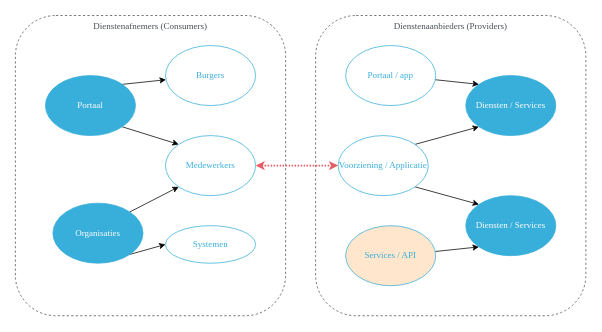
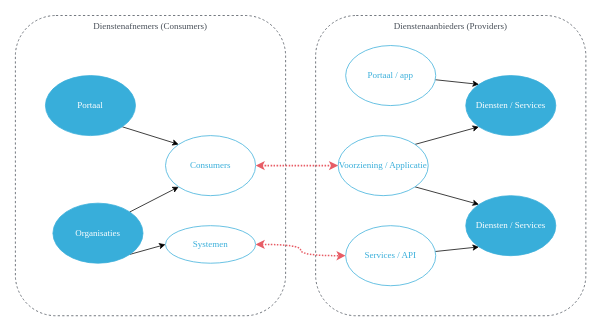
(210, 75) -> none
(143, 82) -> none
(210, 165) -> (210, 165)
none -> (300, 250)
(390, 255) -> (390, 255)
